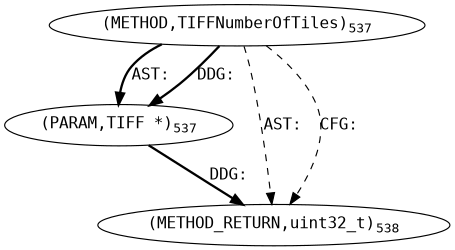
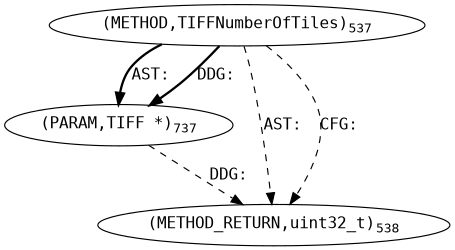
(185, 123) -> (185, 123)
(191, 172) -> (191, 172)
